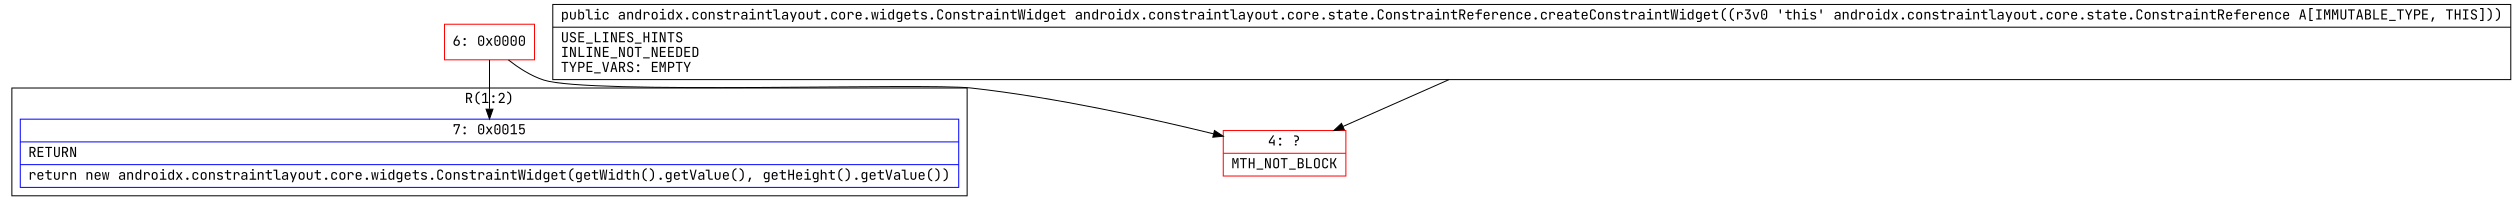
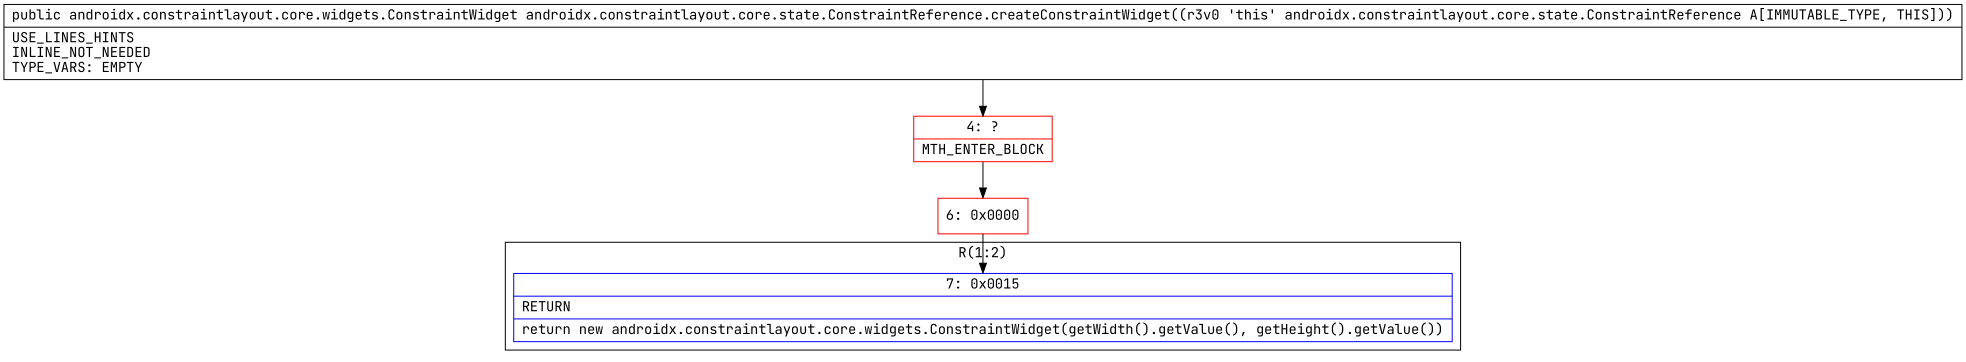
(985, 90) -> (983, 175)
(1285, 164) -> (983, 150)
